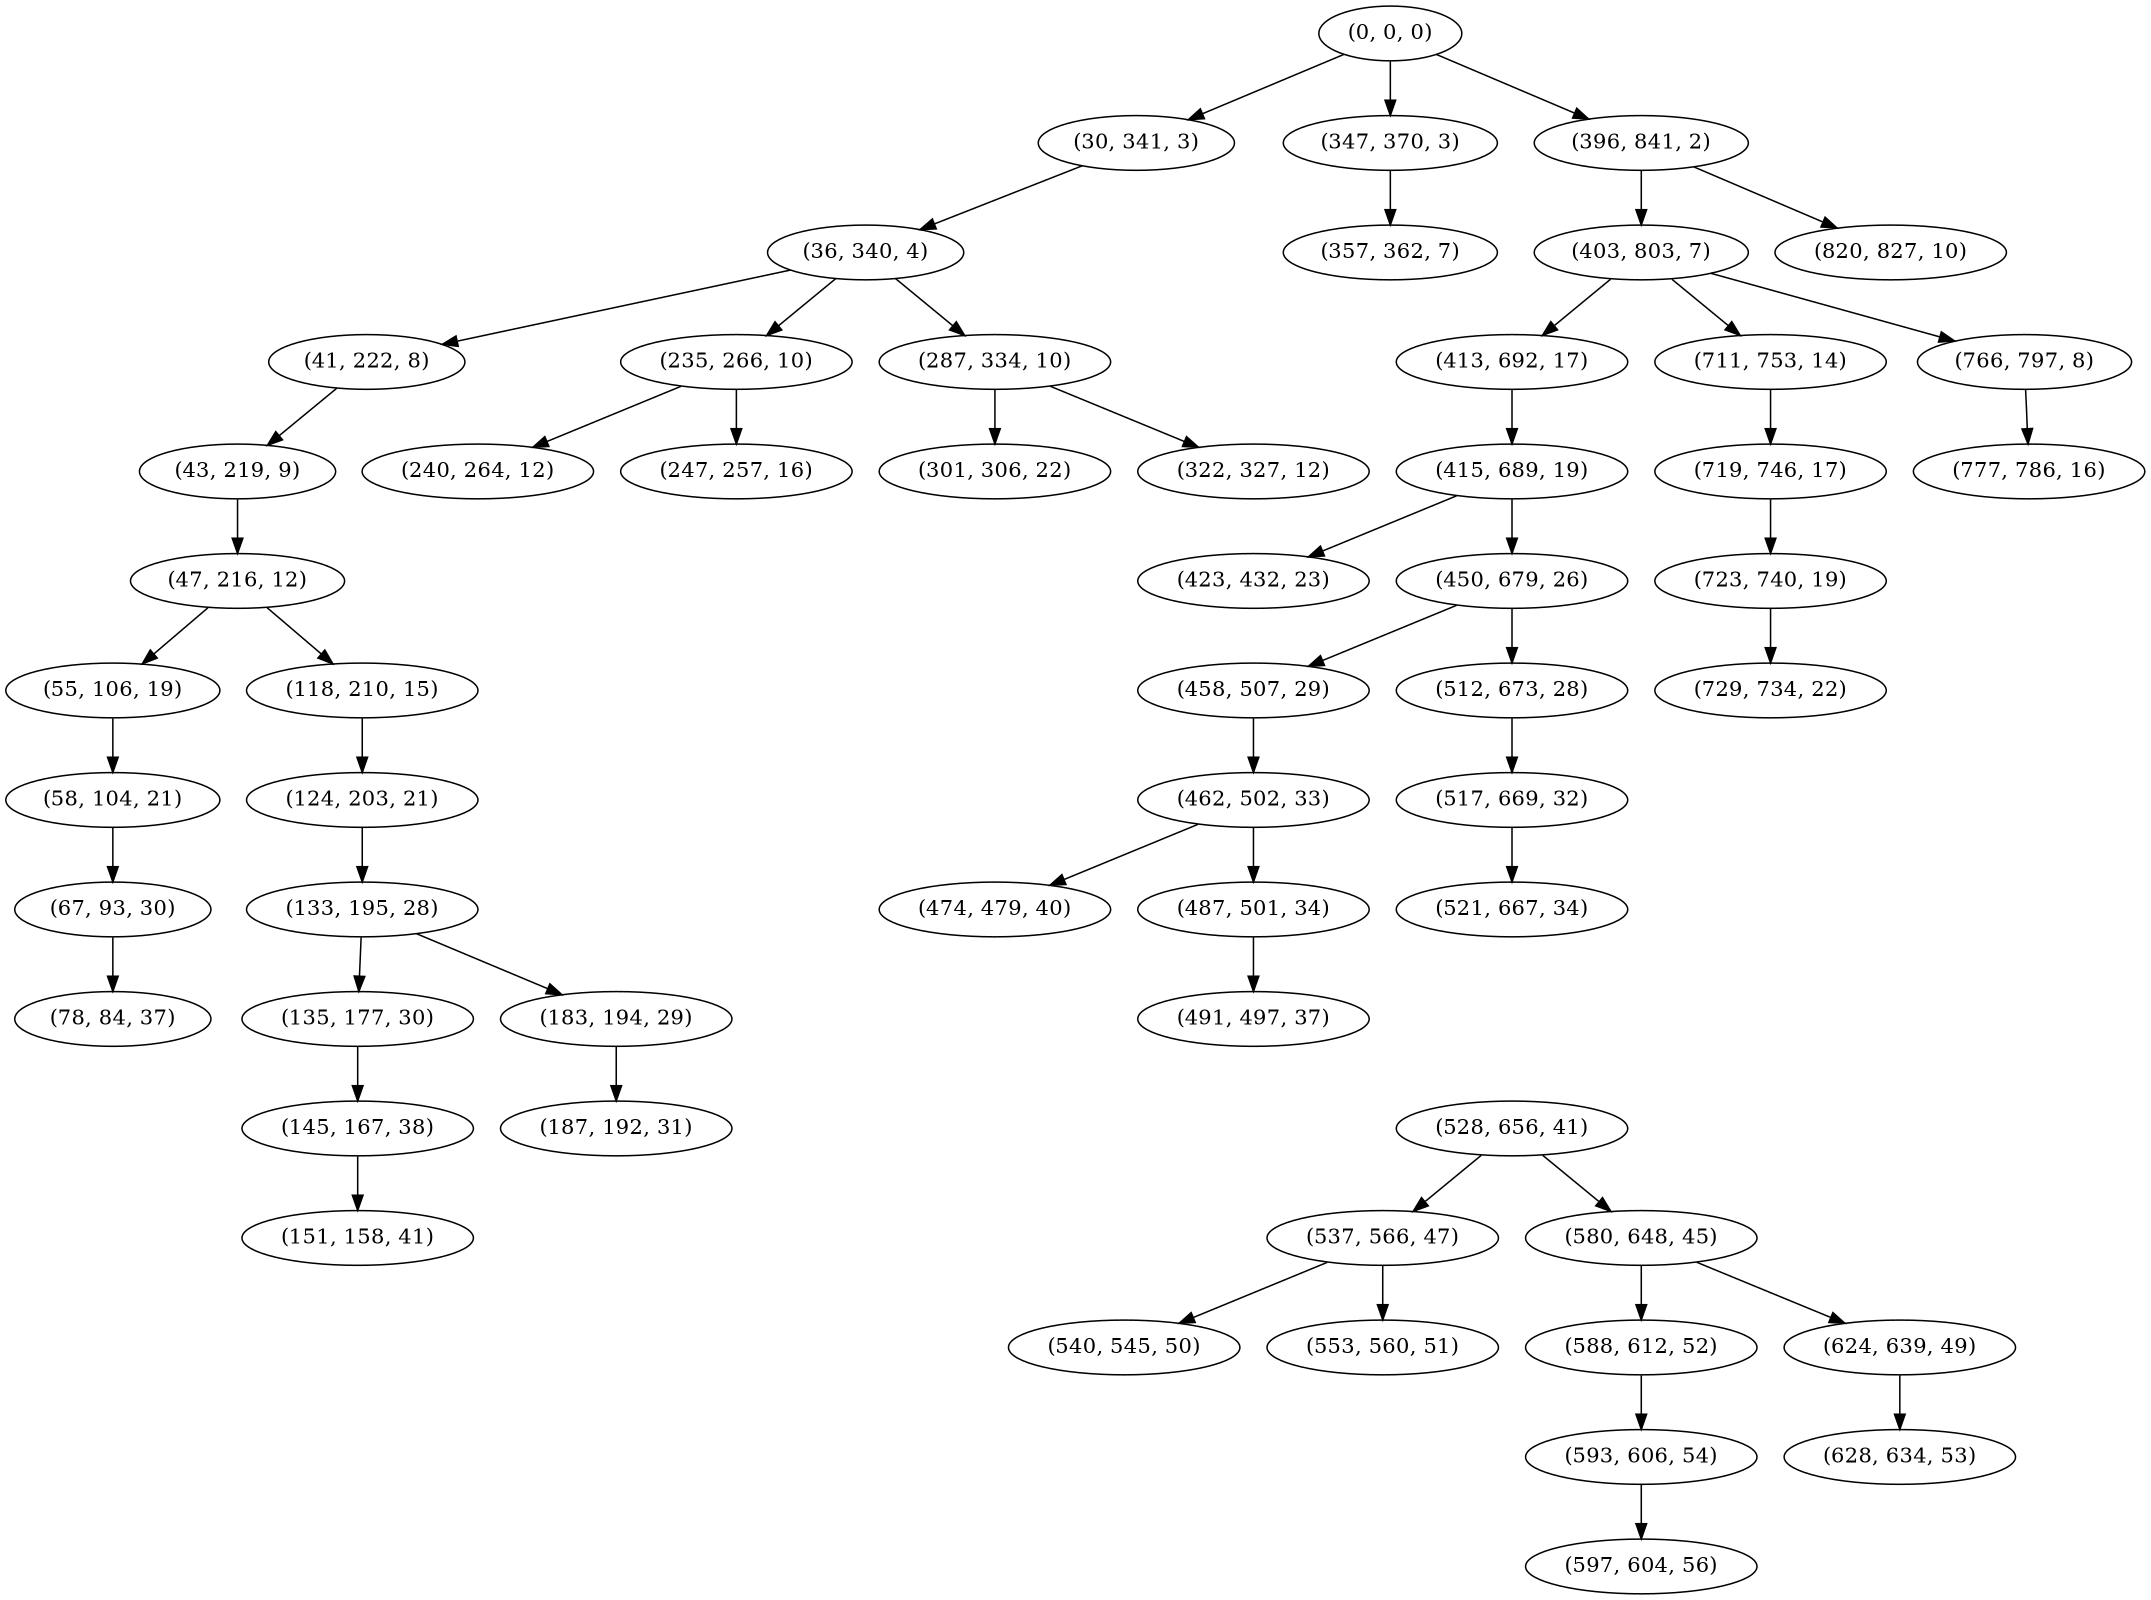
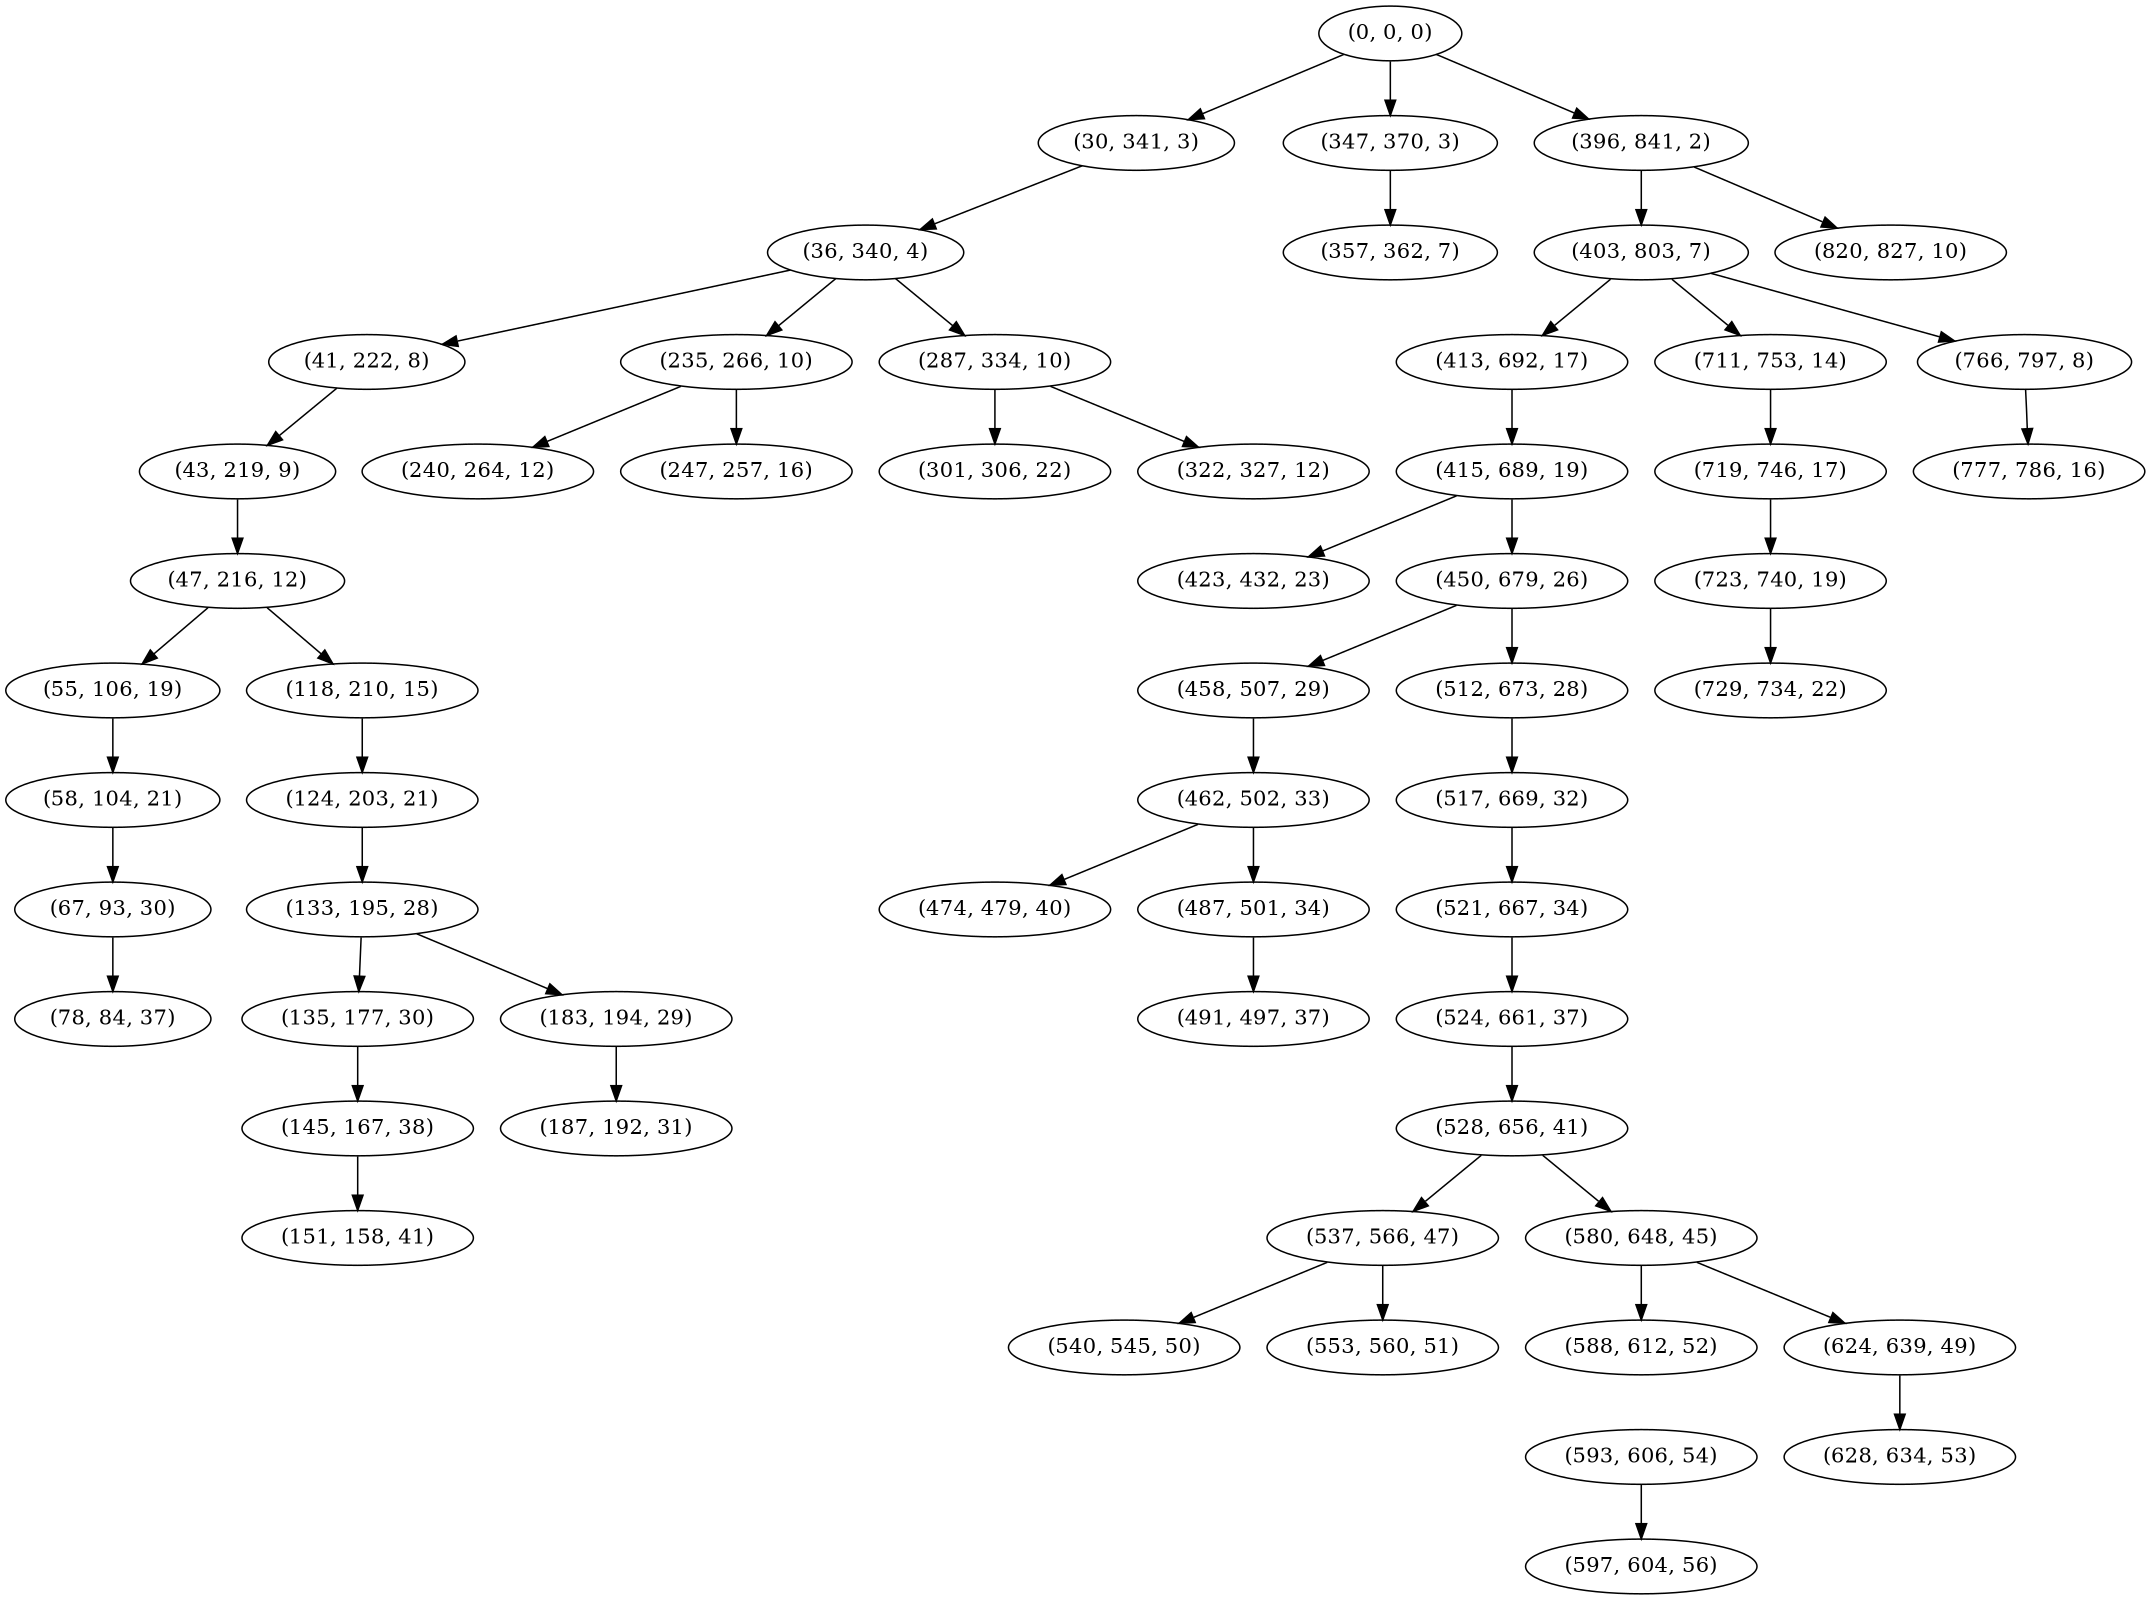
none -> (1512, 1019)
(1641, 1395) -> none
